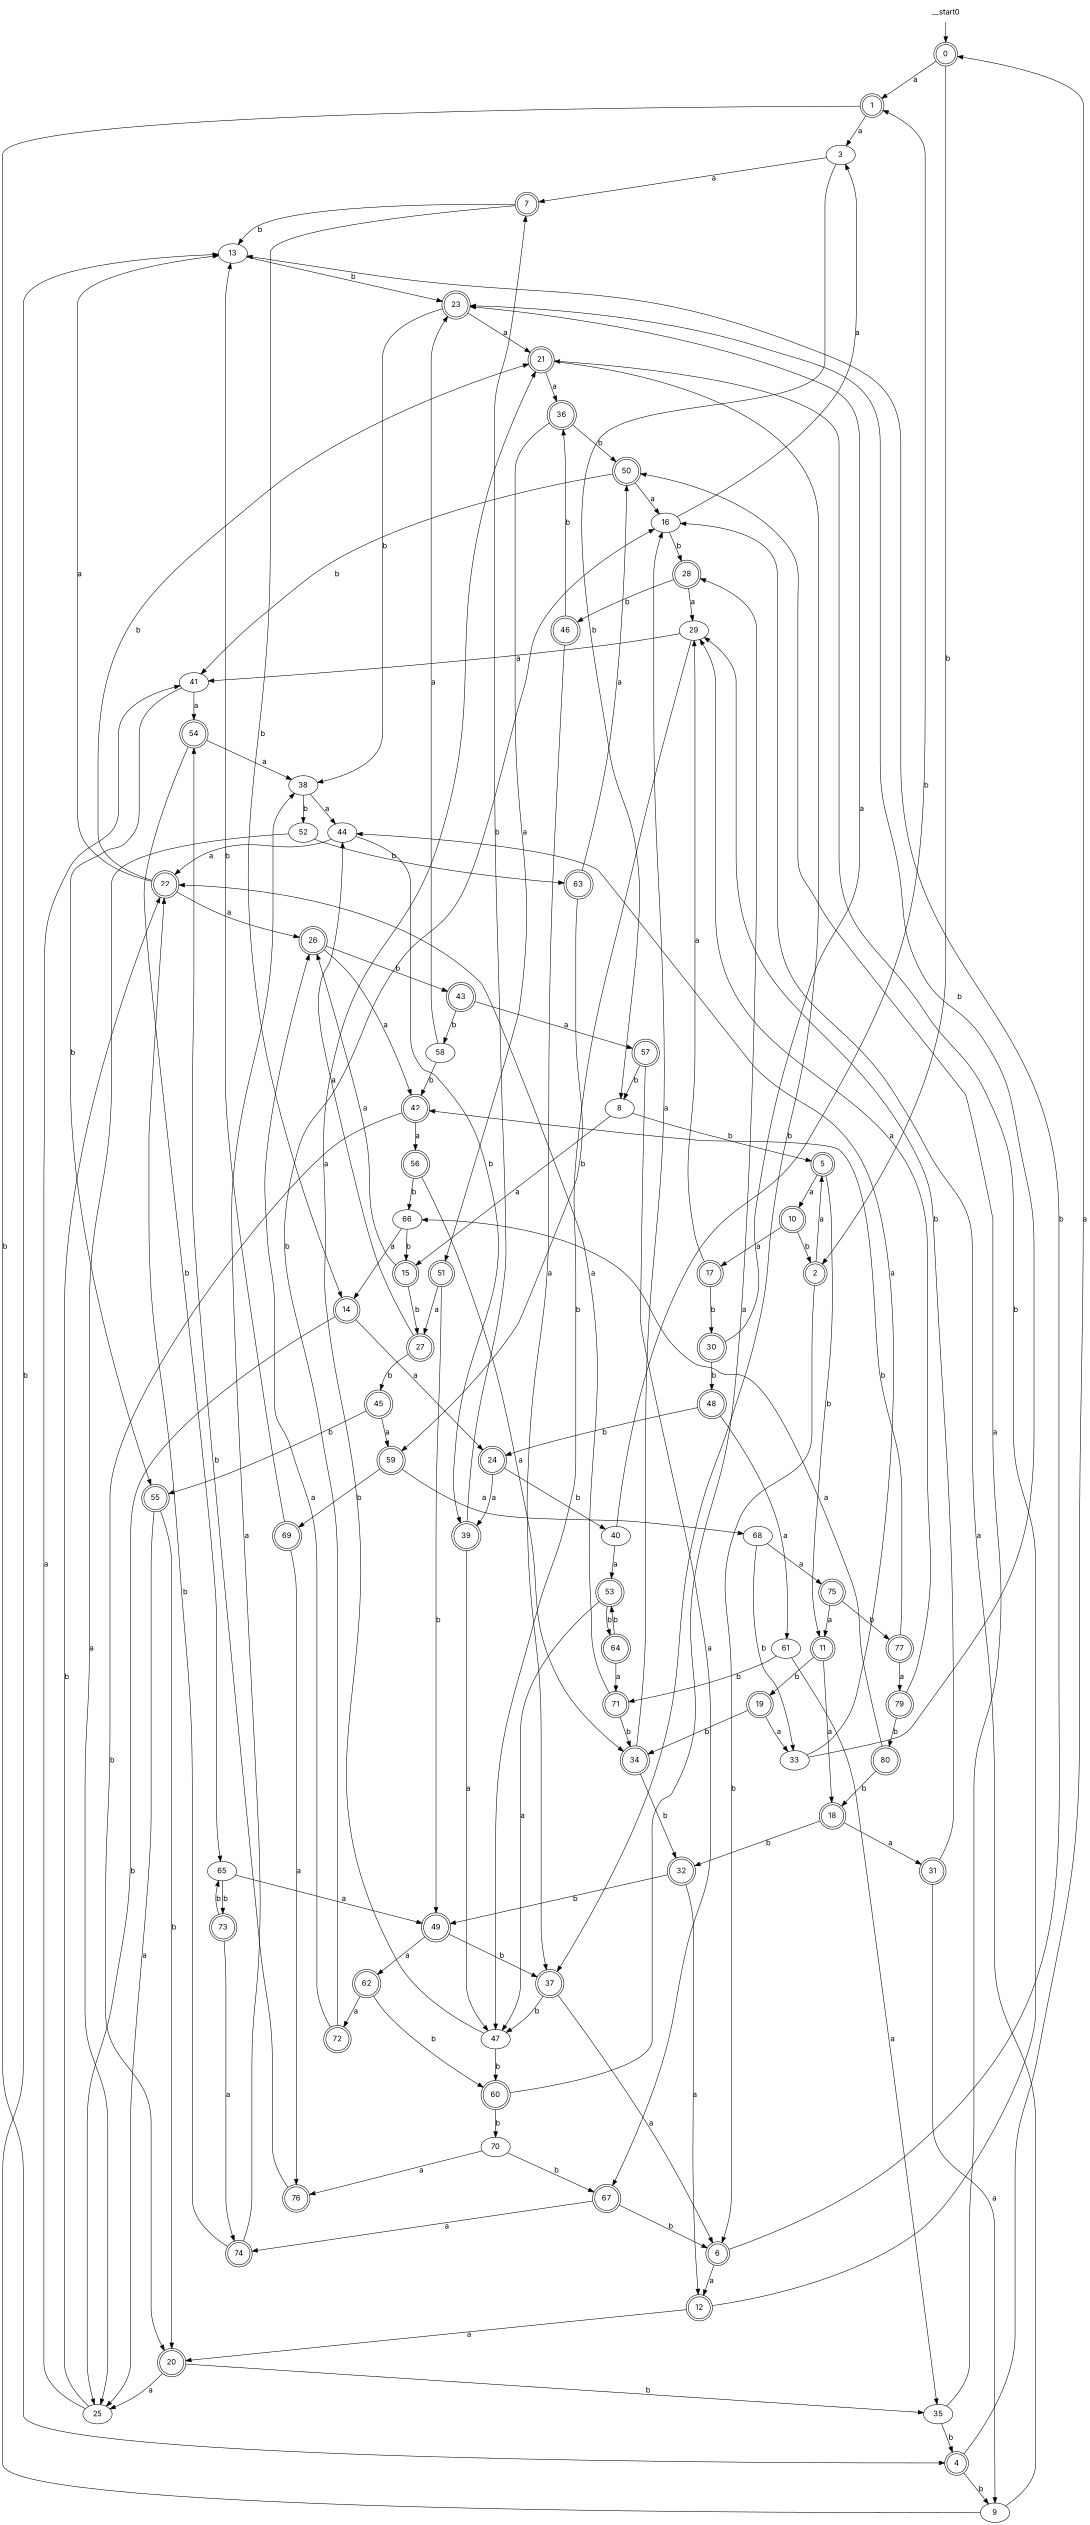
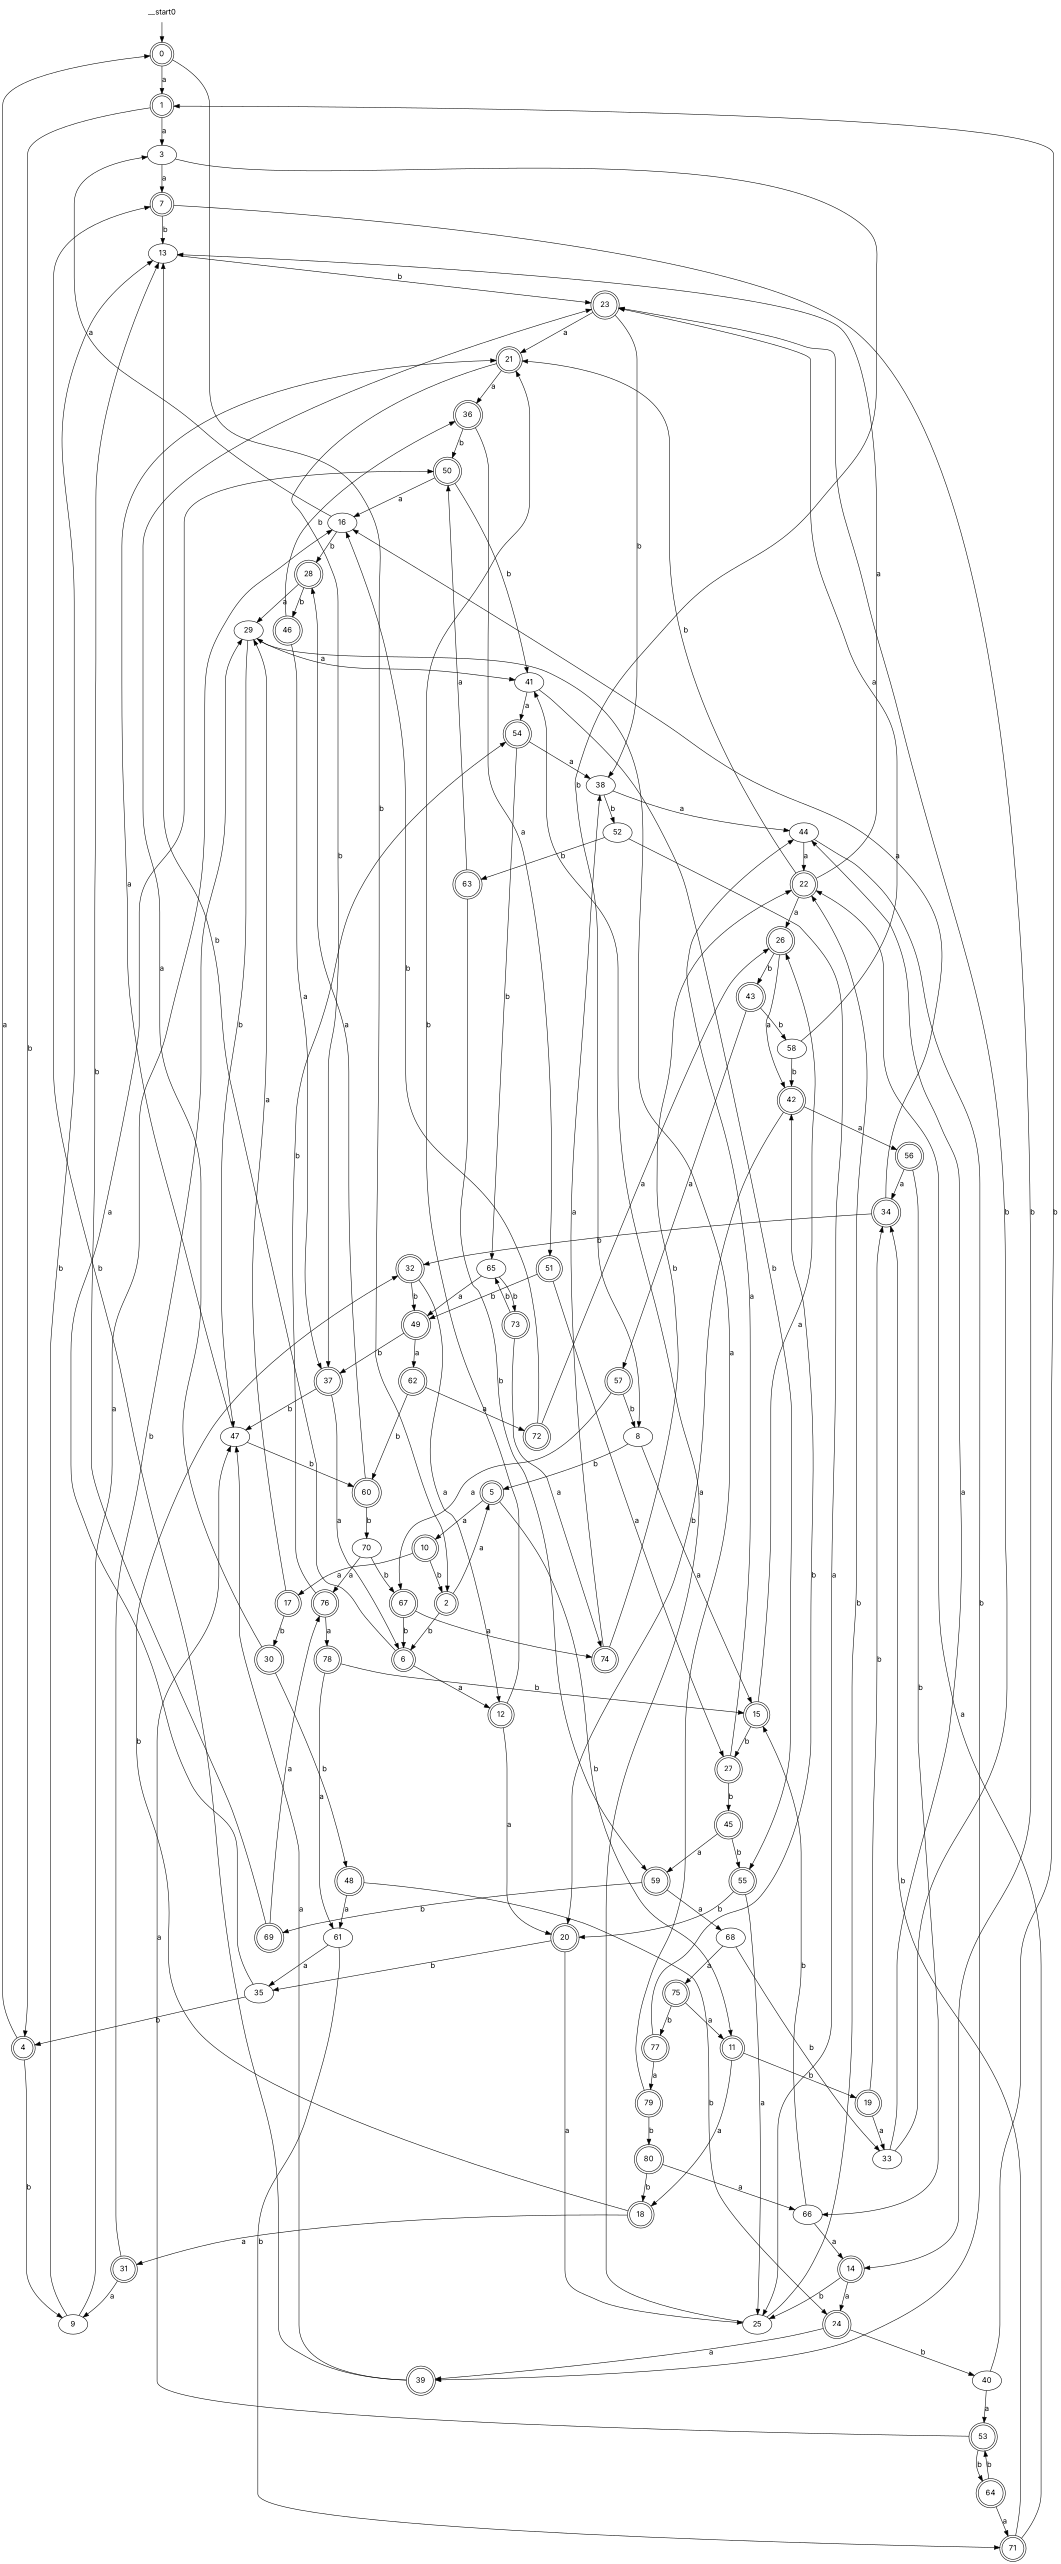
none -> (328, 1660)
